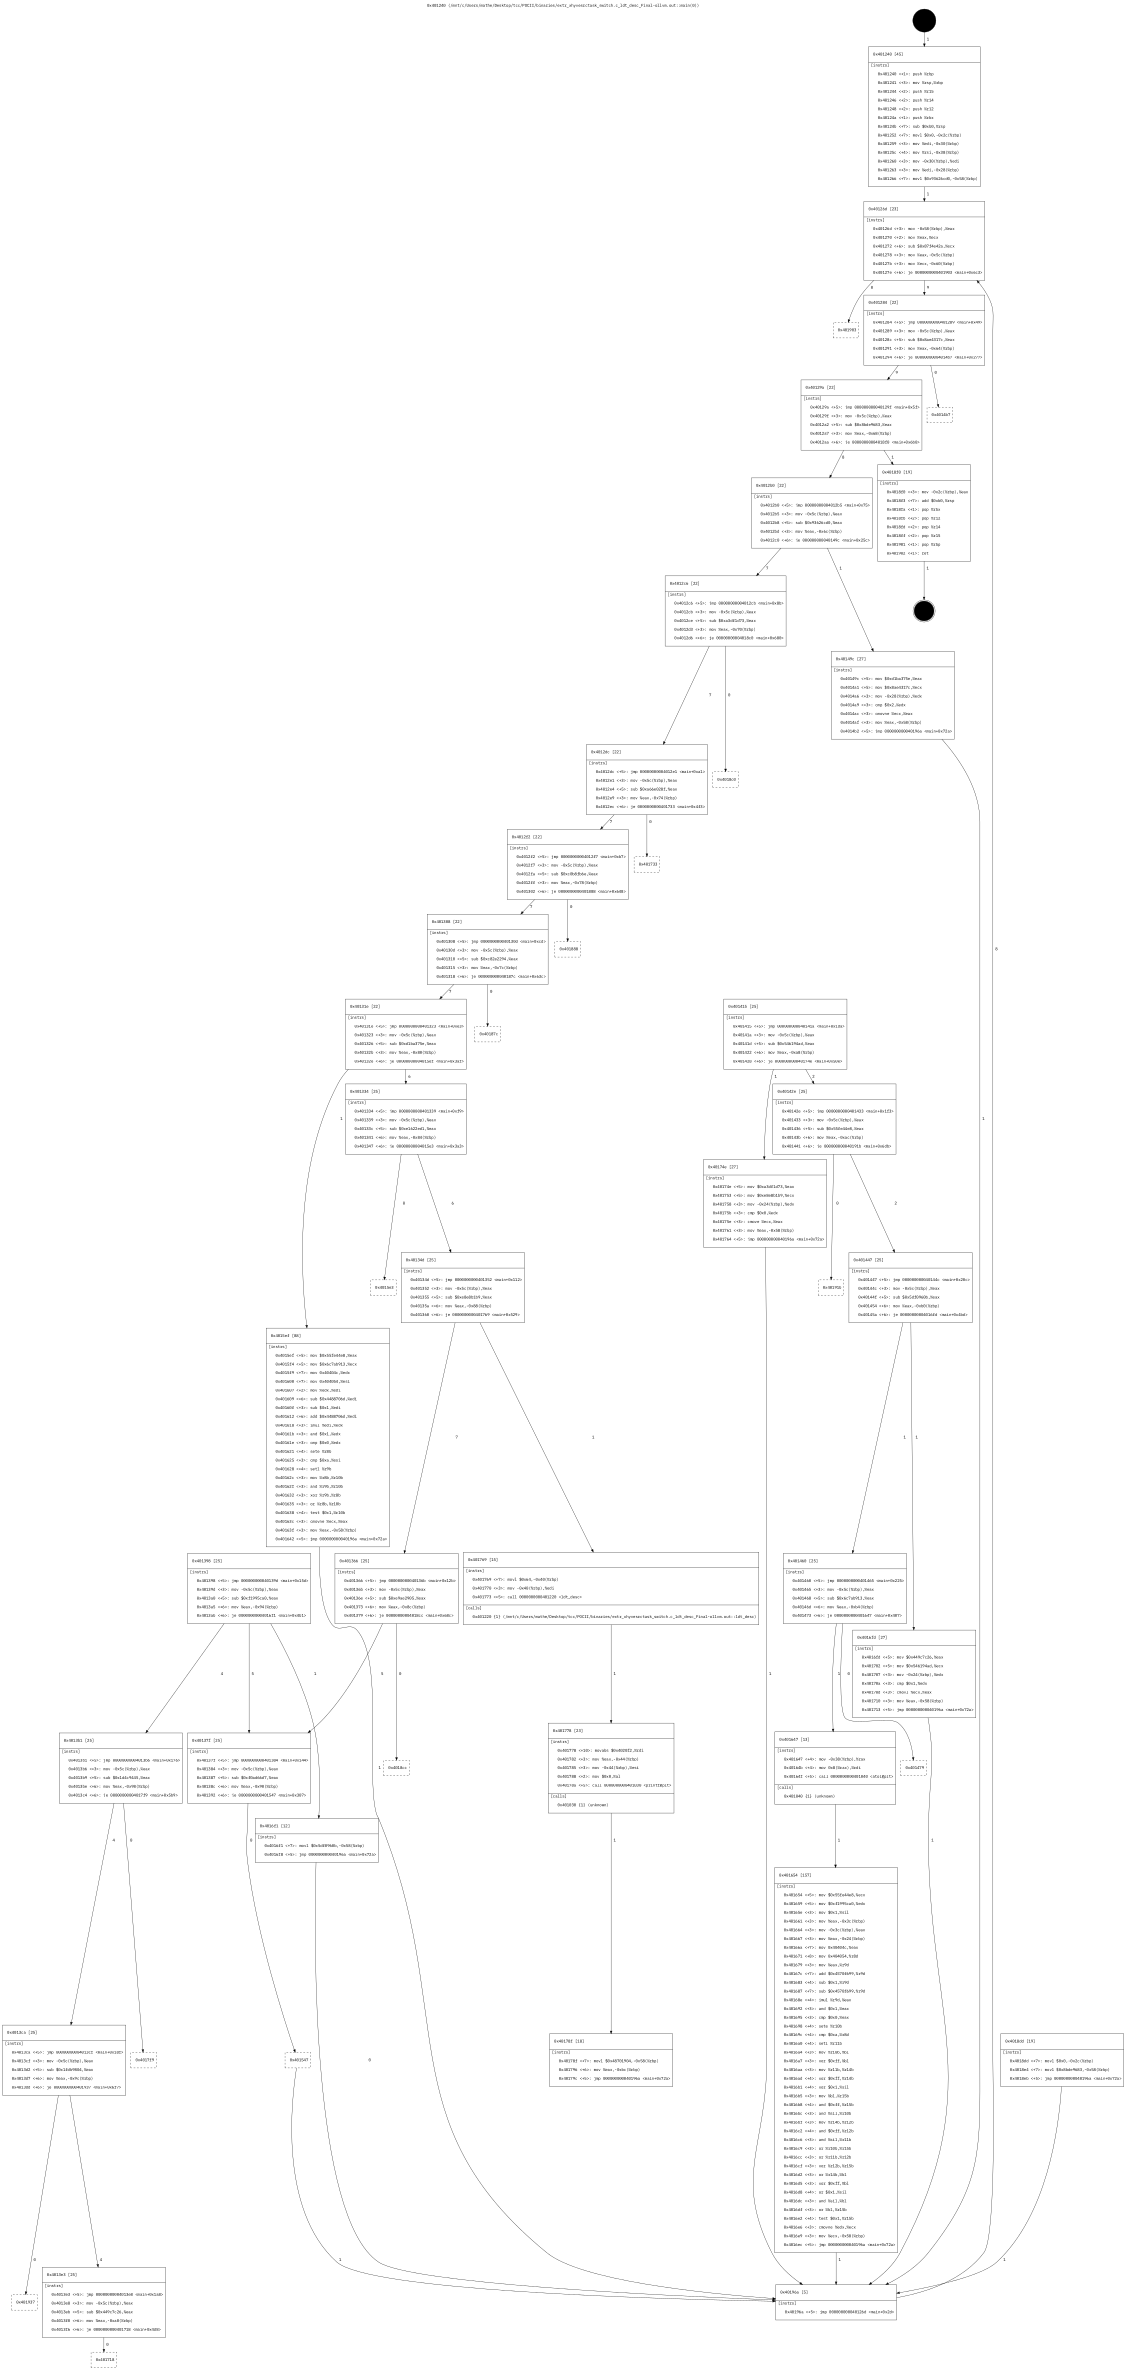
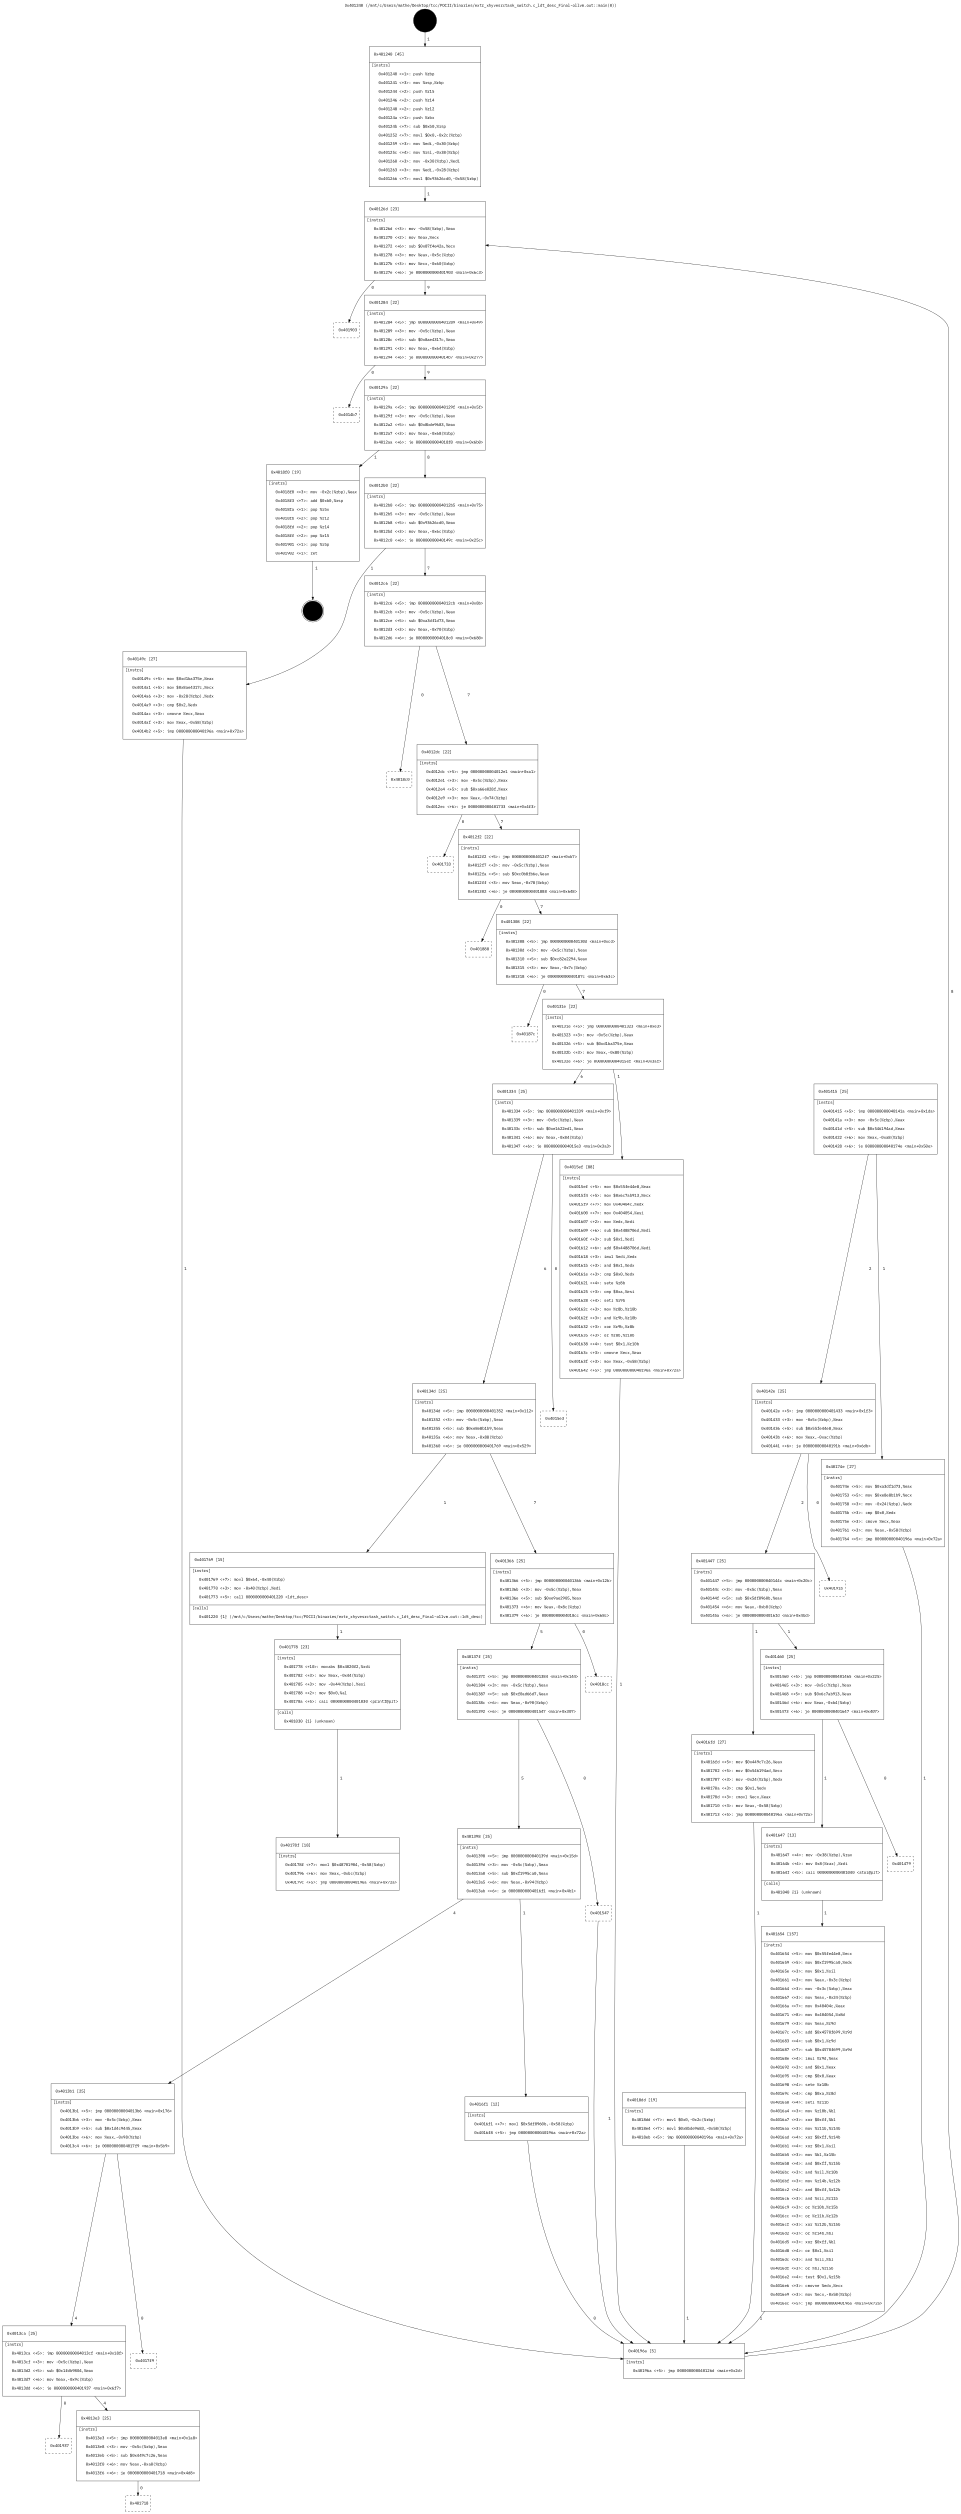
(249, 1677) -> (519, 1773)
